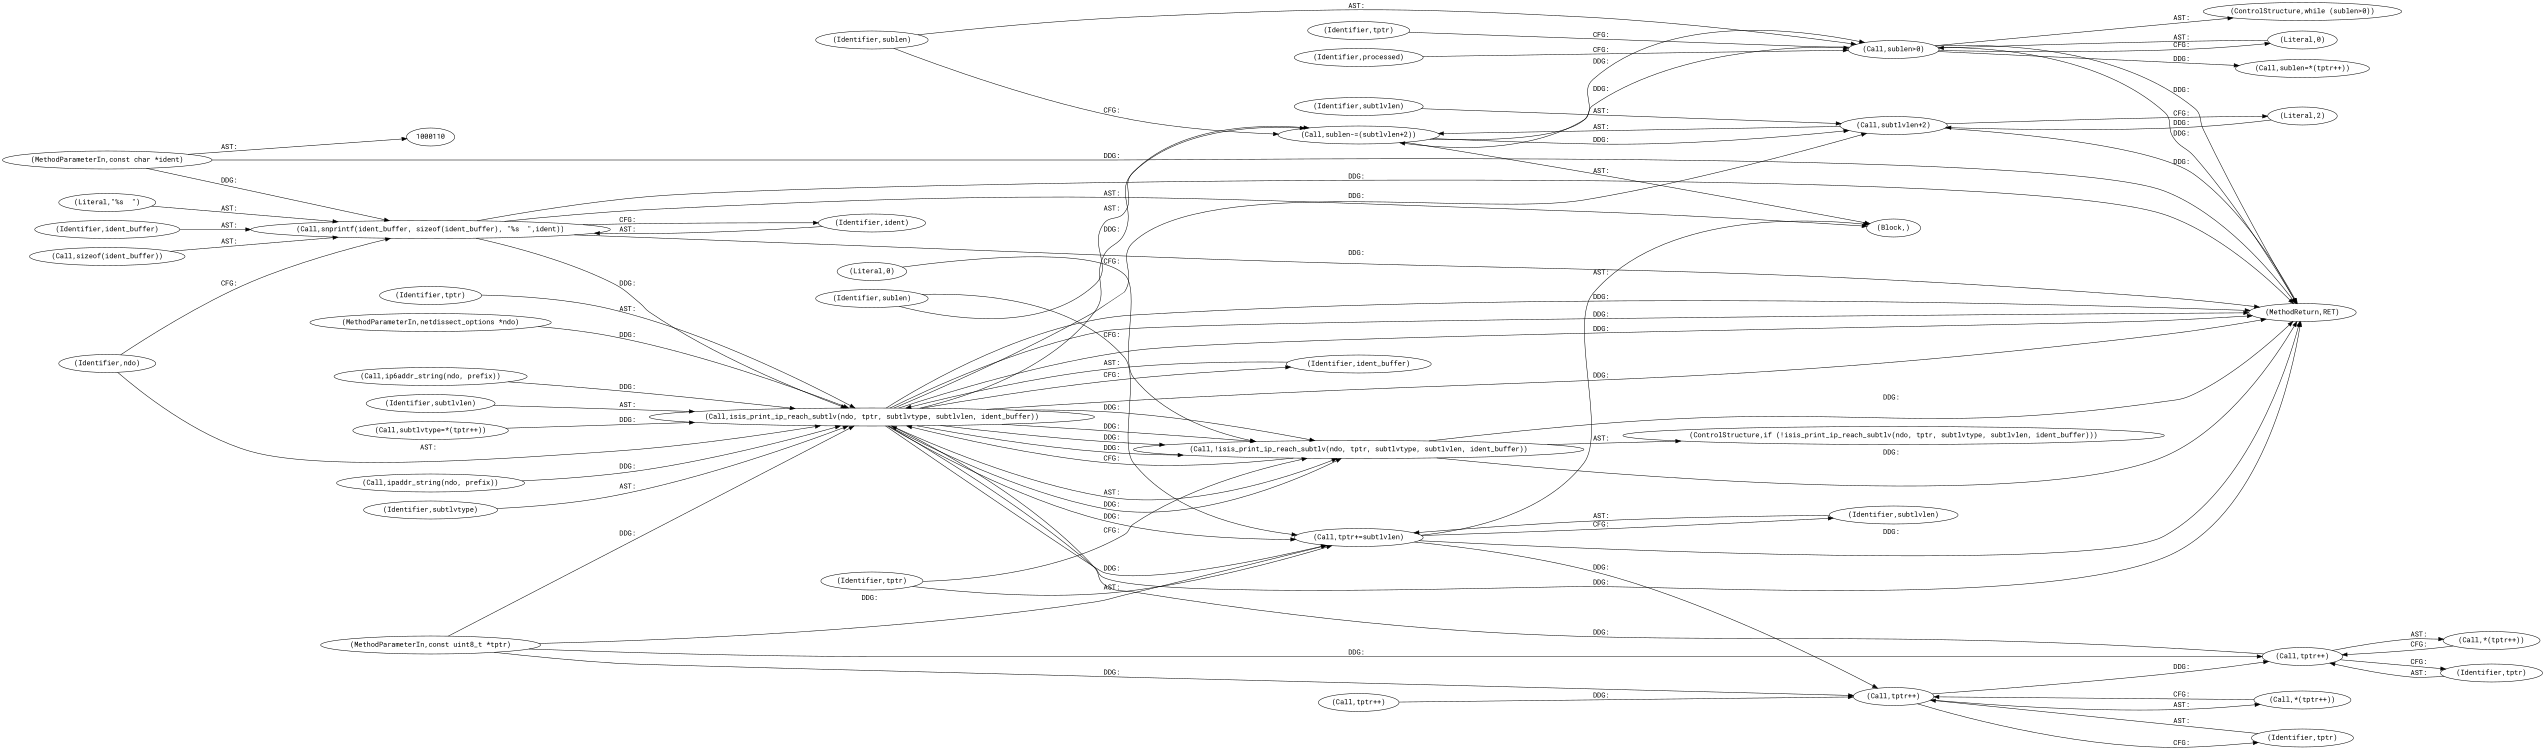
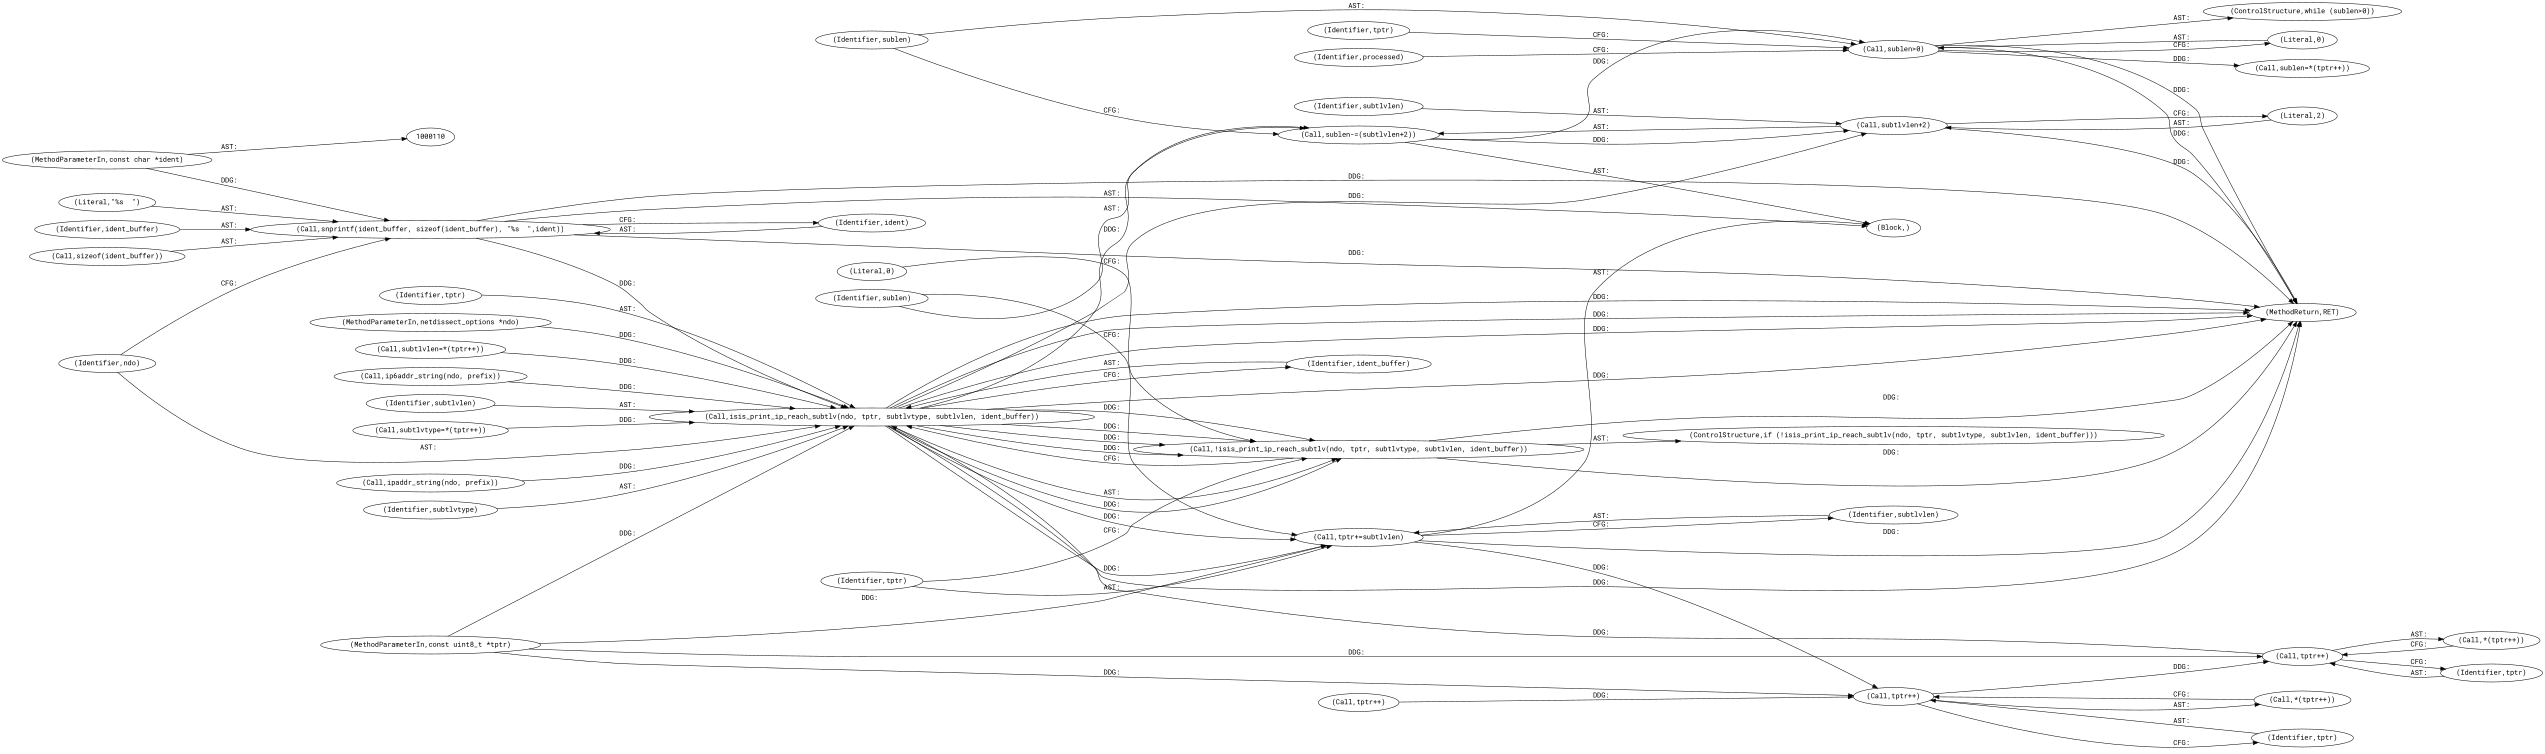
(1621, 89) -> none
(2184, 123) -> (2184, 123)
(1274, 159) -> none
none -> (431, 349)
